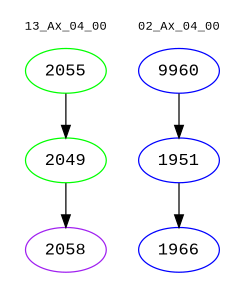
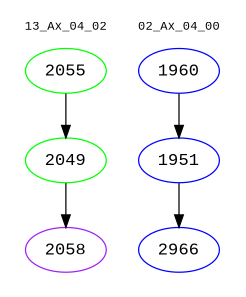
(67, 27) -> (67, 27)
(179, 71) -> (179, 71)
(179, 250) -> (179, 250)
